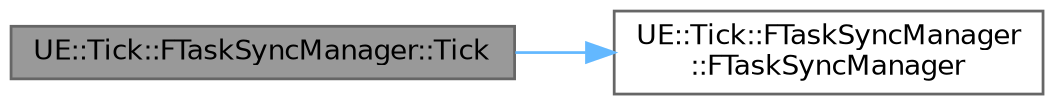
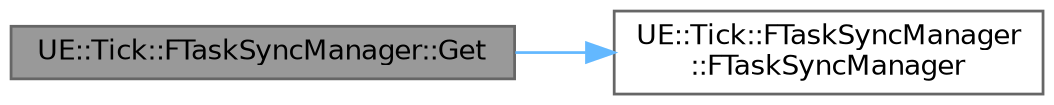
(263, 53) -> (263, 53)
